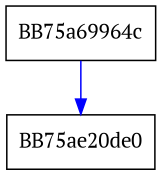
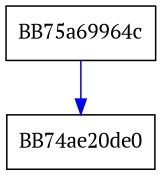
(81, 142) -> (81, 142)
